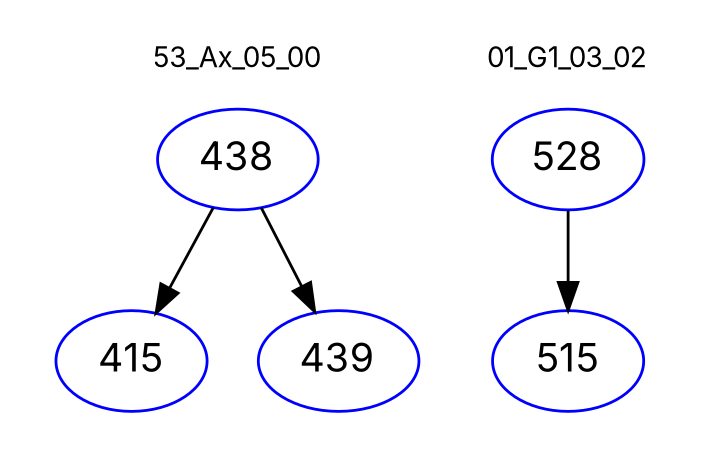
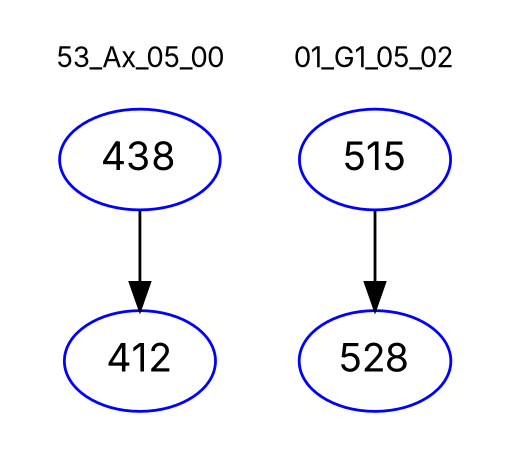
(568, 60) -> (375, 60)
(568, 247) -> (375, 247)
(132, 361) -> (140, 361)
(339, 361) -> none
